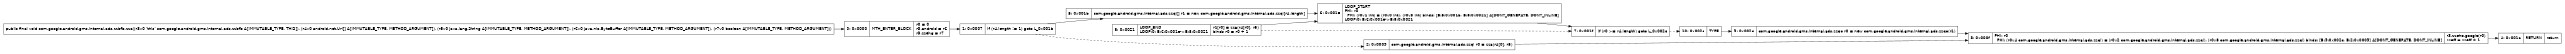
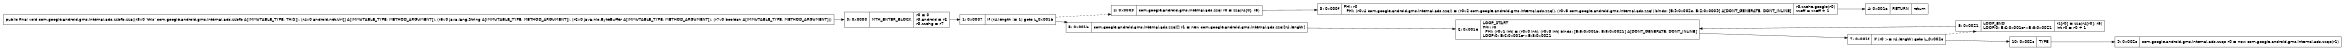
(1415, 31) -> (1959, 33)
(1673, 31) -> (1976, 41)
(1231, 32) -> (2071, 28)
(1962, 33) -> none
